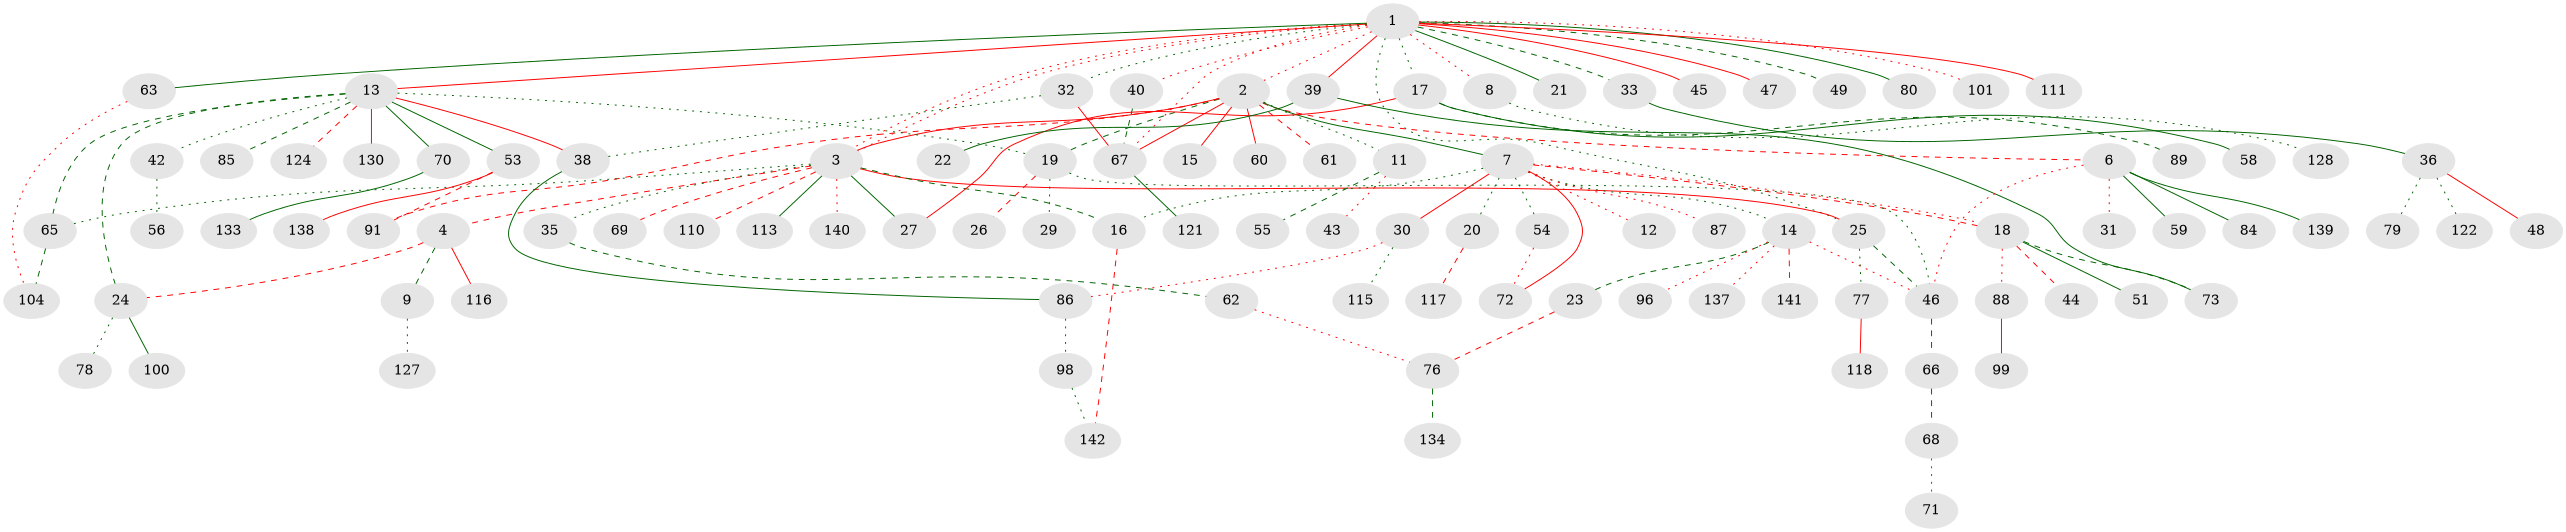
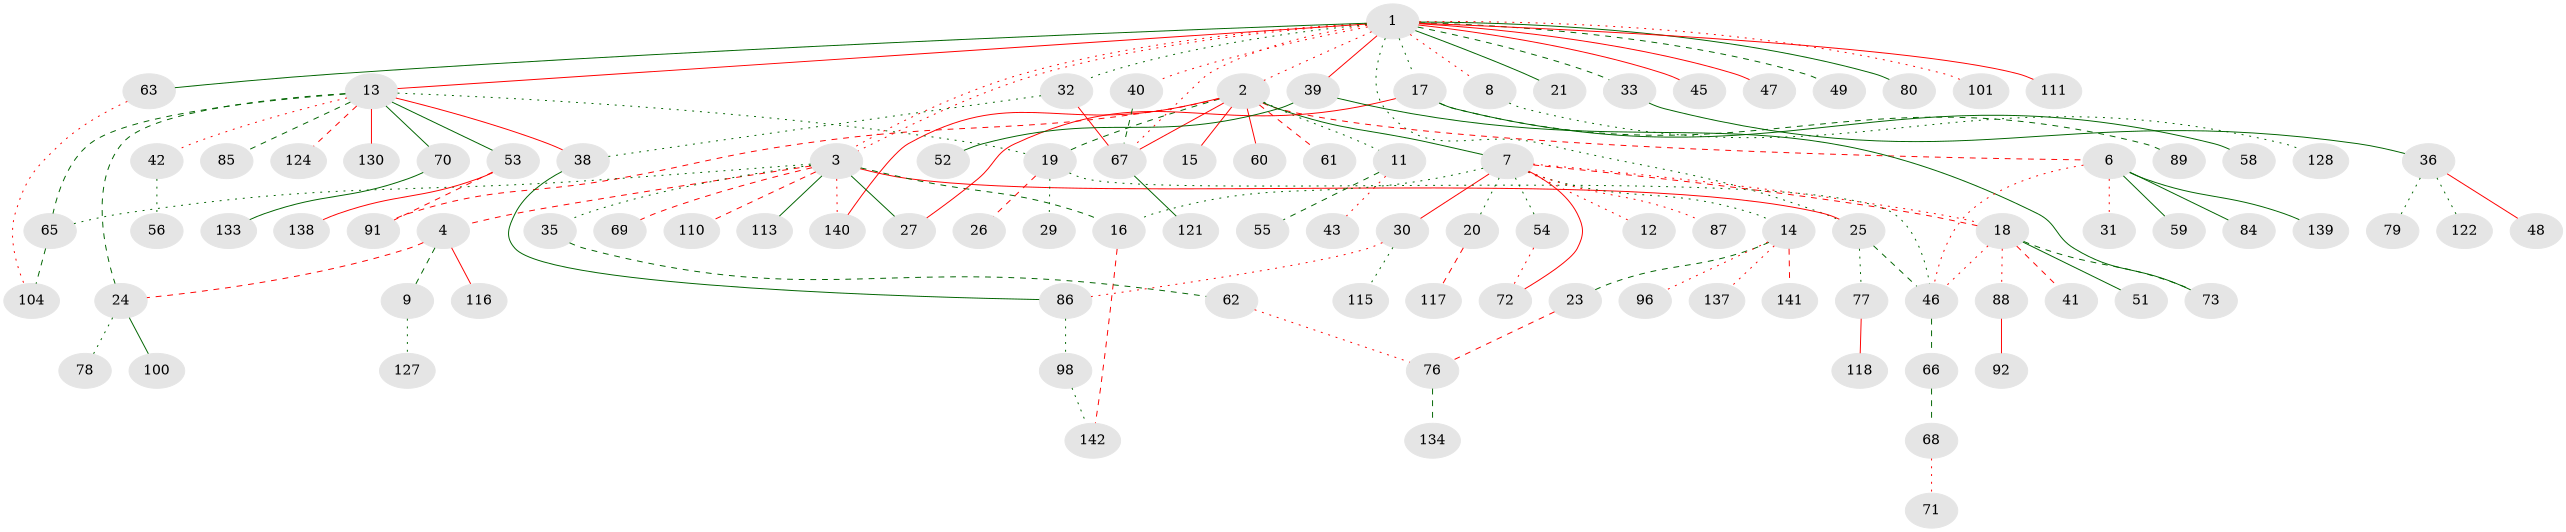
(261, 121) -> (261, 121)
(1038, 122) -> (1015, 113)
(943, 161) -> (943, 161)
(1853, 262) -> (1967, 266)
(2071, 301) -> (2071, 301)
(2001, 371) -> (2001, 371)
